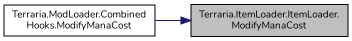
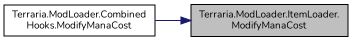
(270, 20) -> (270, 20)
